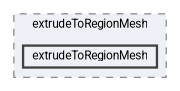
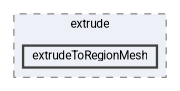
(90, 25) -> (90, 25)
